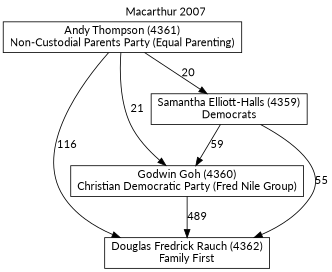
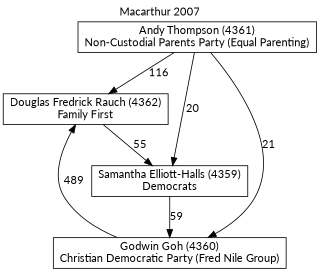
(315, 180) -> (125, 142)
